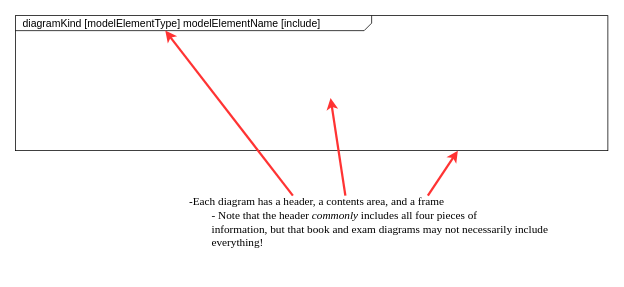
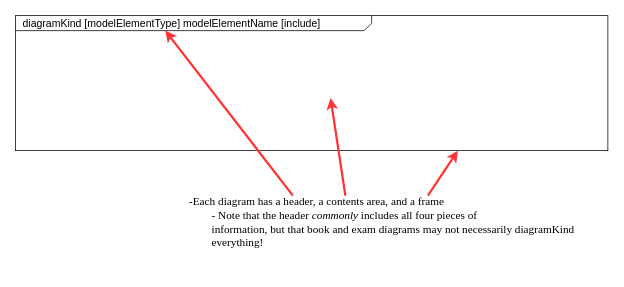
(399, 222) -> (399, 222)
